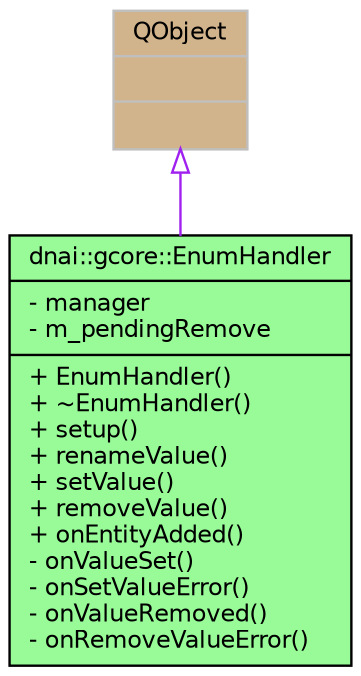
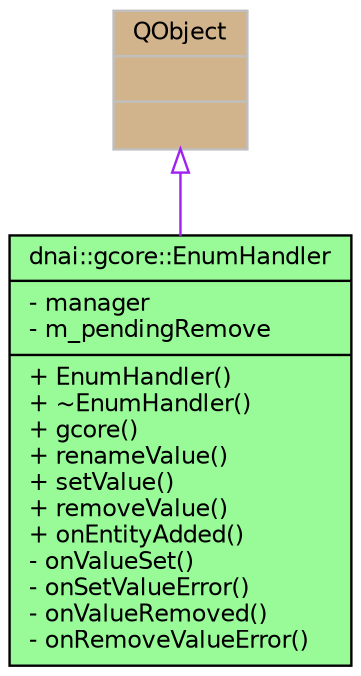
(84, 430) -> (84, 430)
